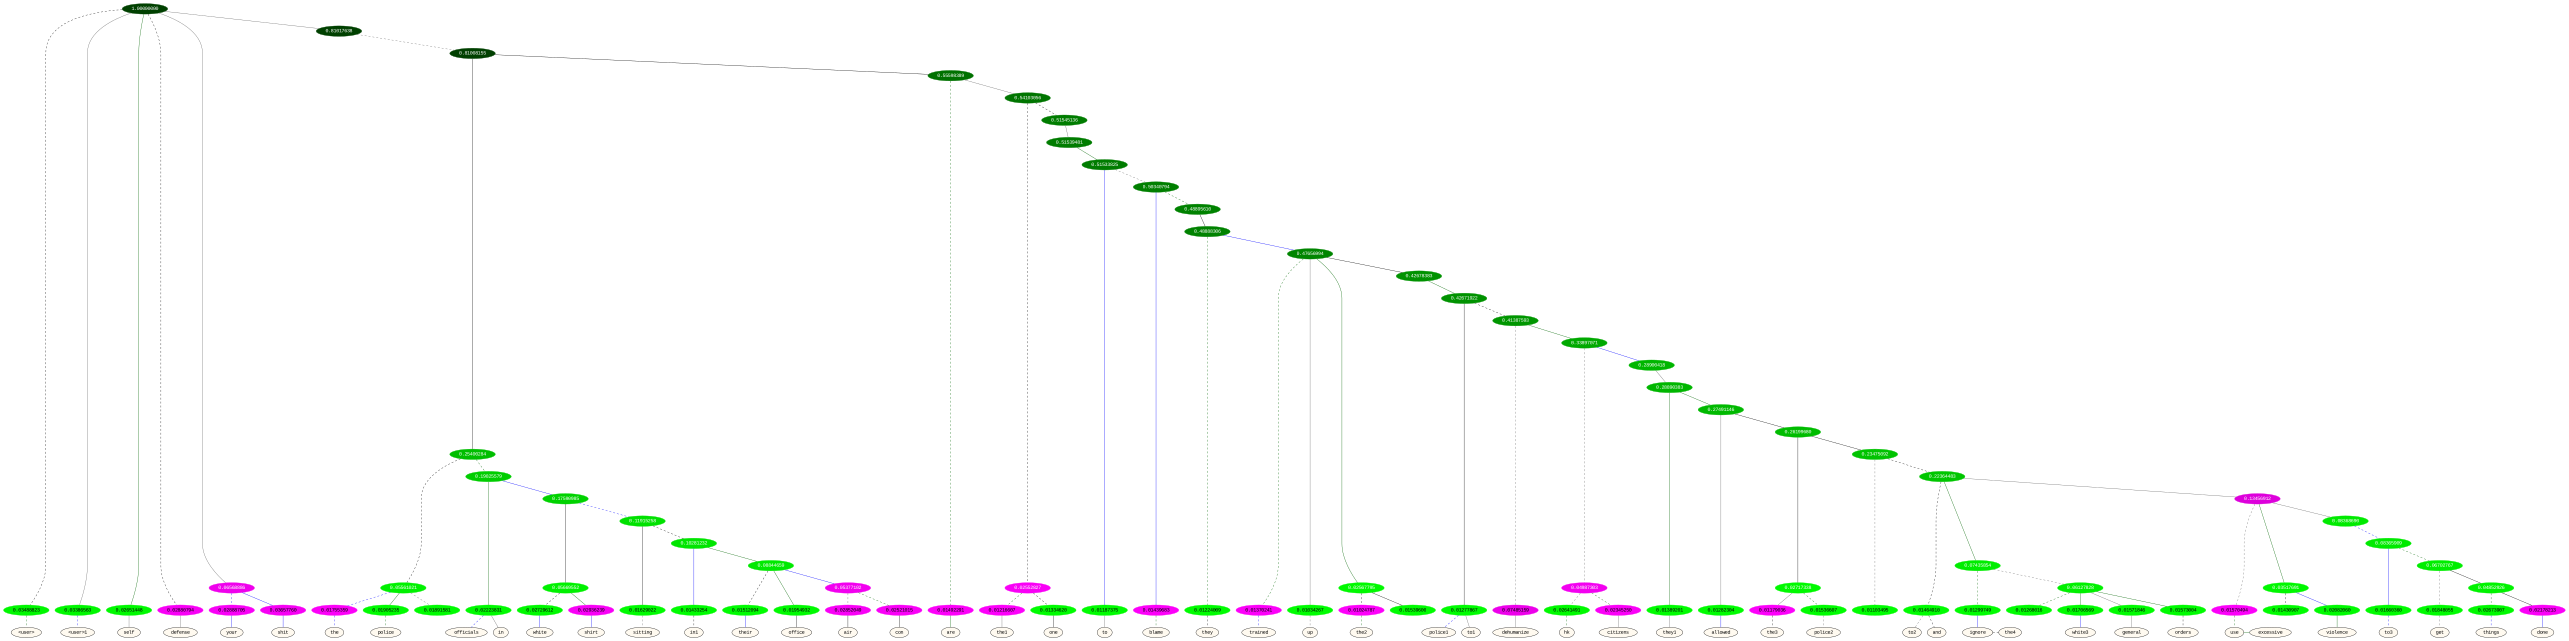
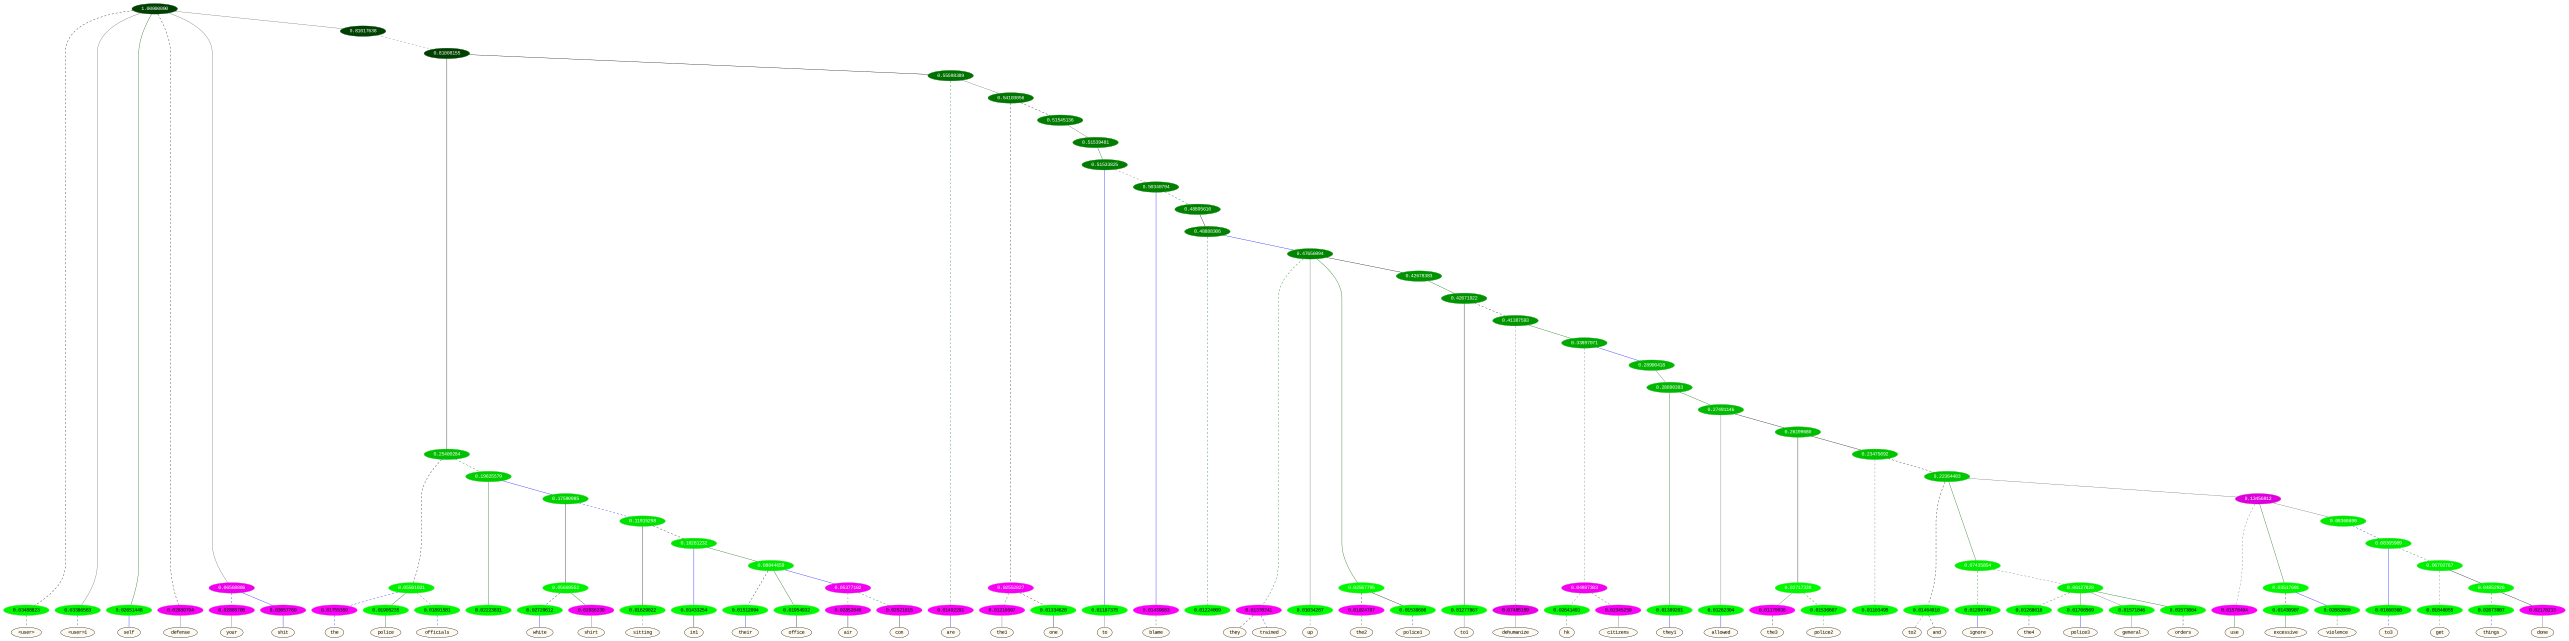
(129, 621) -> (129, 621)
(232, 621) -> (232, 621)
(386, 621) -> (386, 621)
(477, 621) -> (437, 621)
(591, 621) -> (591, 621)
(694, 621) -> (694, 621)
(951, 621) -> (951, 621)
(1207, 621) -> (1247, 621)
(1451, 621) -> (1413, 621)
(1670, 621) -> (1670, 621)
(2234, 621) -> (2234, 621)
(2337, 621) -> (2337, 621)
(2542, 621) -> (2542, 621)
(501, 632) -> none
(1996, 632) -> (2029, 621)
(2080, 632) -> (2080, 632)
(2247, 632) -> (2286, 621)
